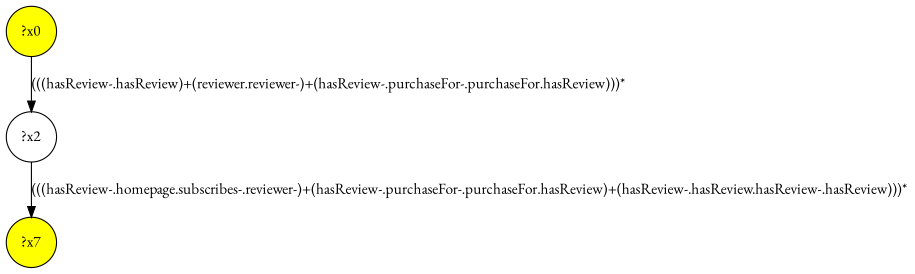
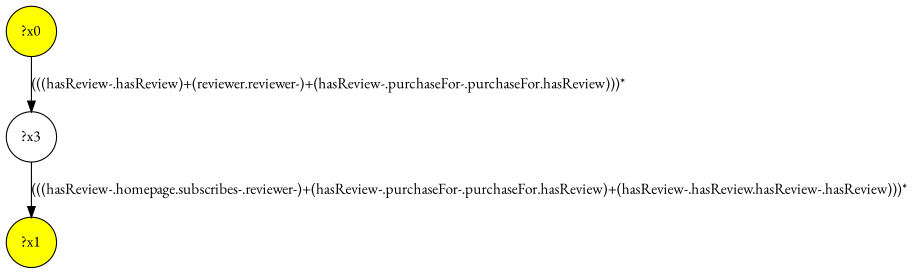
(31, 137) -> (31, 137)
(31, 242) -> (31, 242)
